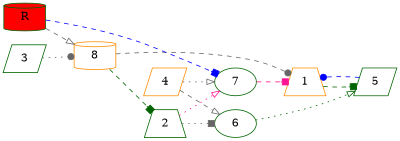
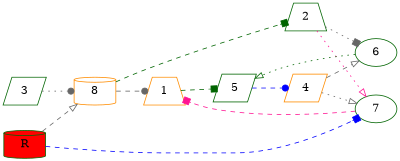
(343, 77) -> (267, 88)
